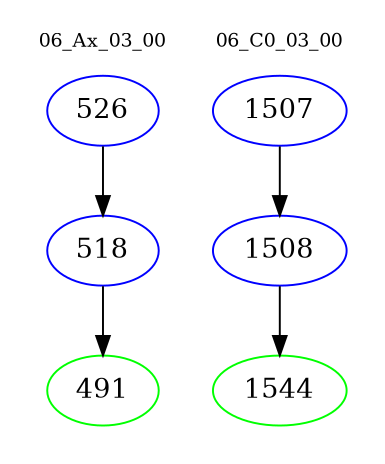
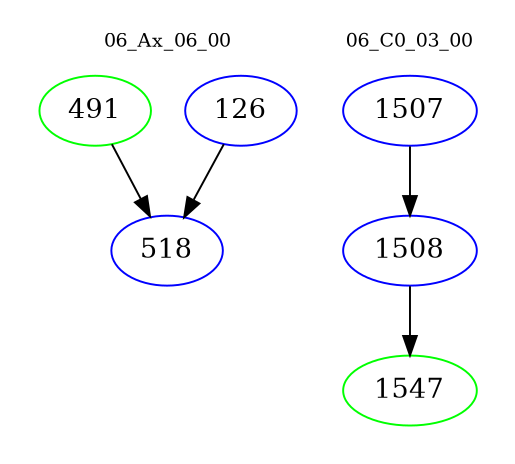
(103, 42) -> (168, 42)
(103, 111) -> (241, 111)
(103, 311) -> (126, 172)
(280, 391) -> (410, 391)
